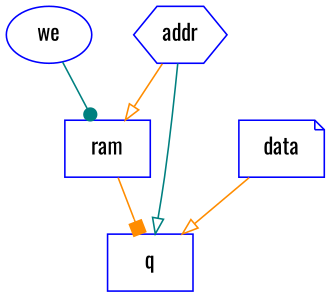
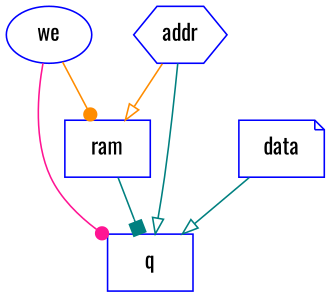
(75, 85) -> (75, 85)
none -> (43, 156)
(126, 198) -> (126, 198)
(222, 201) -> (222, 201)
